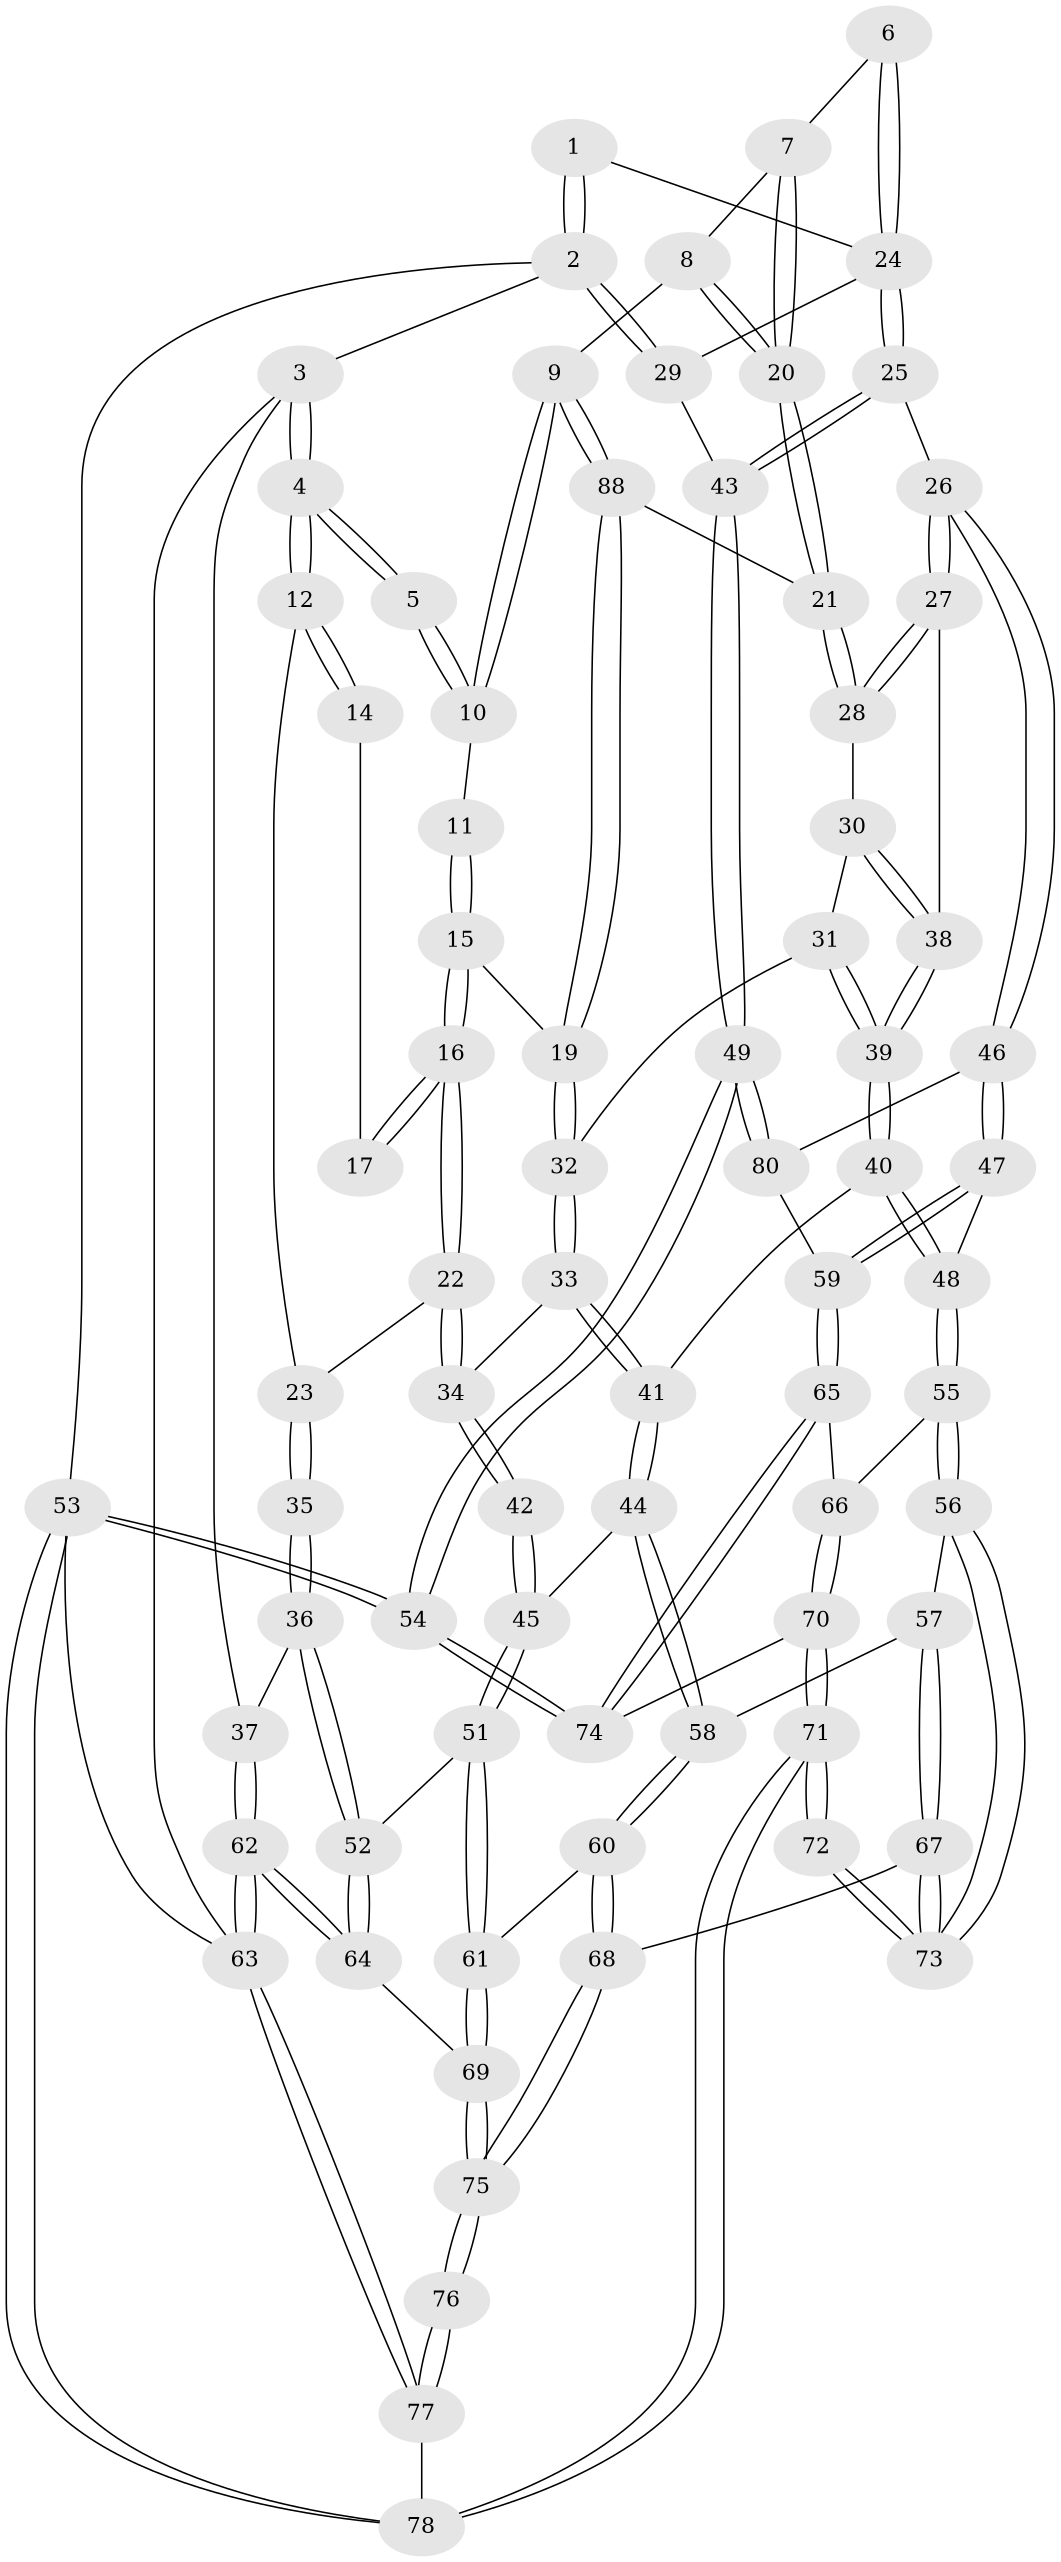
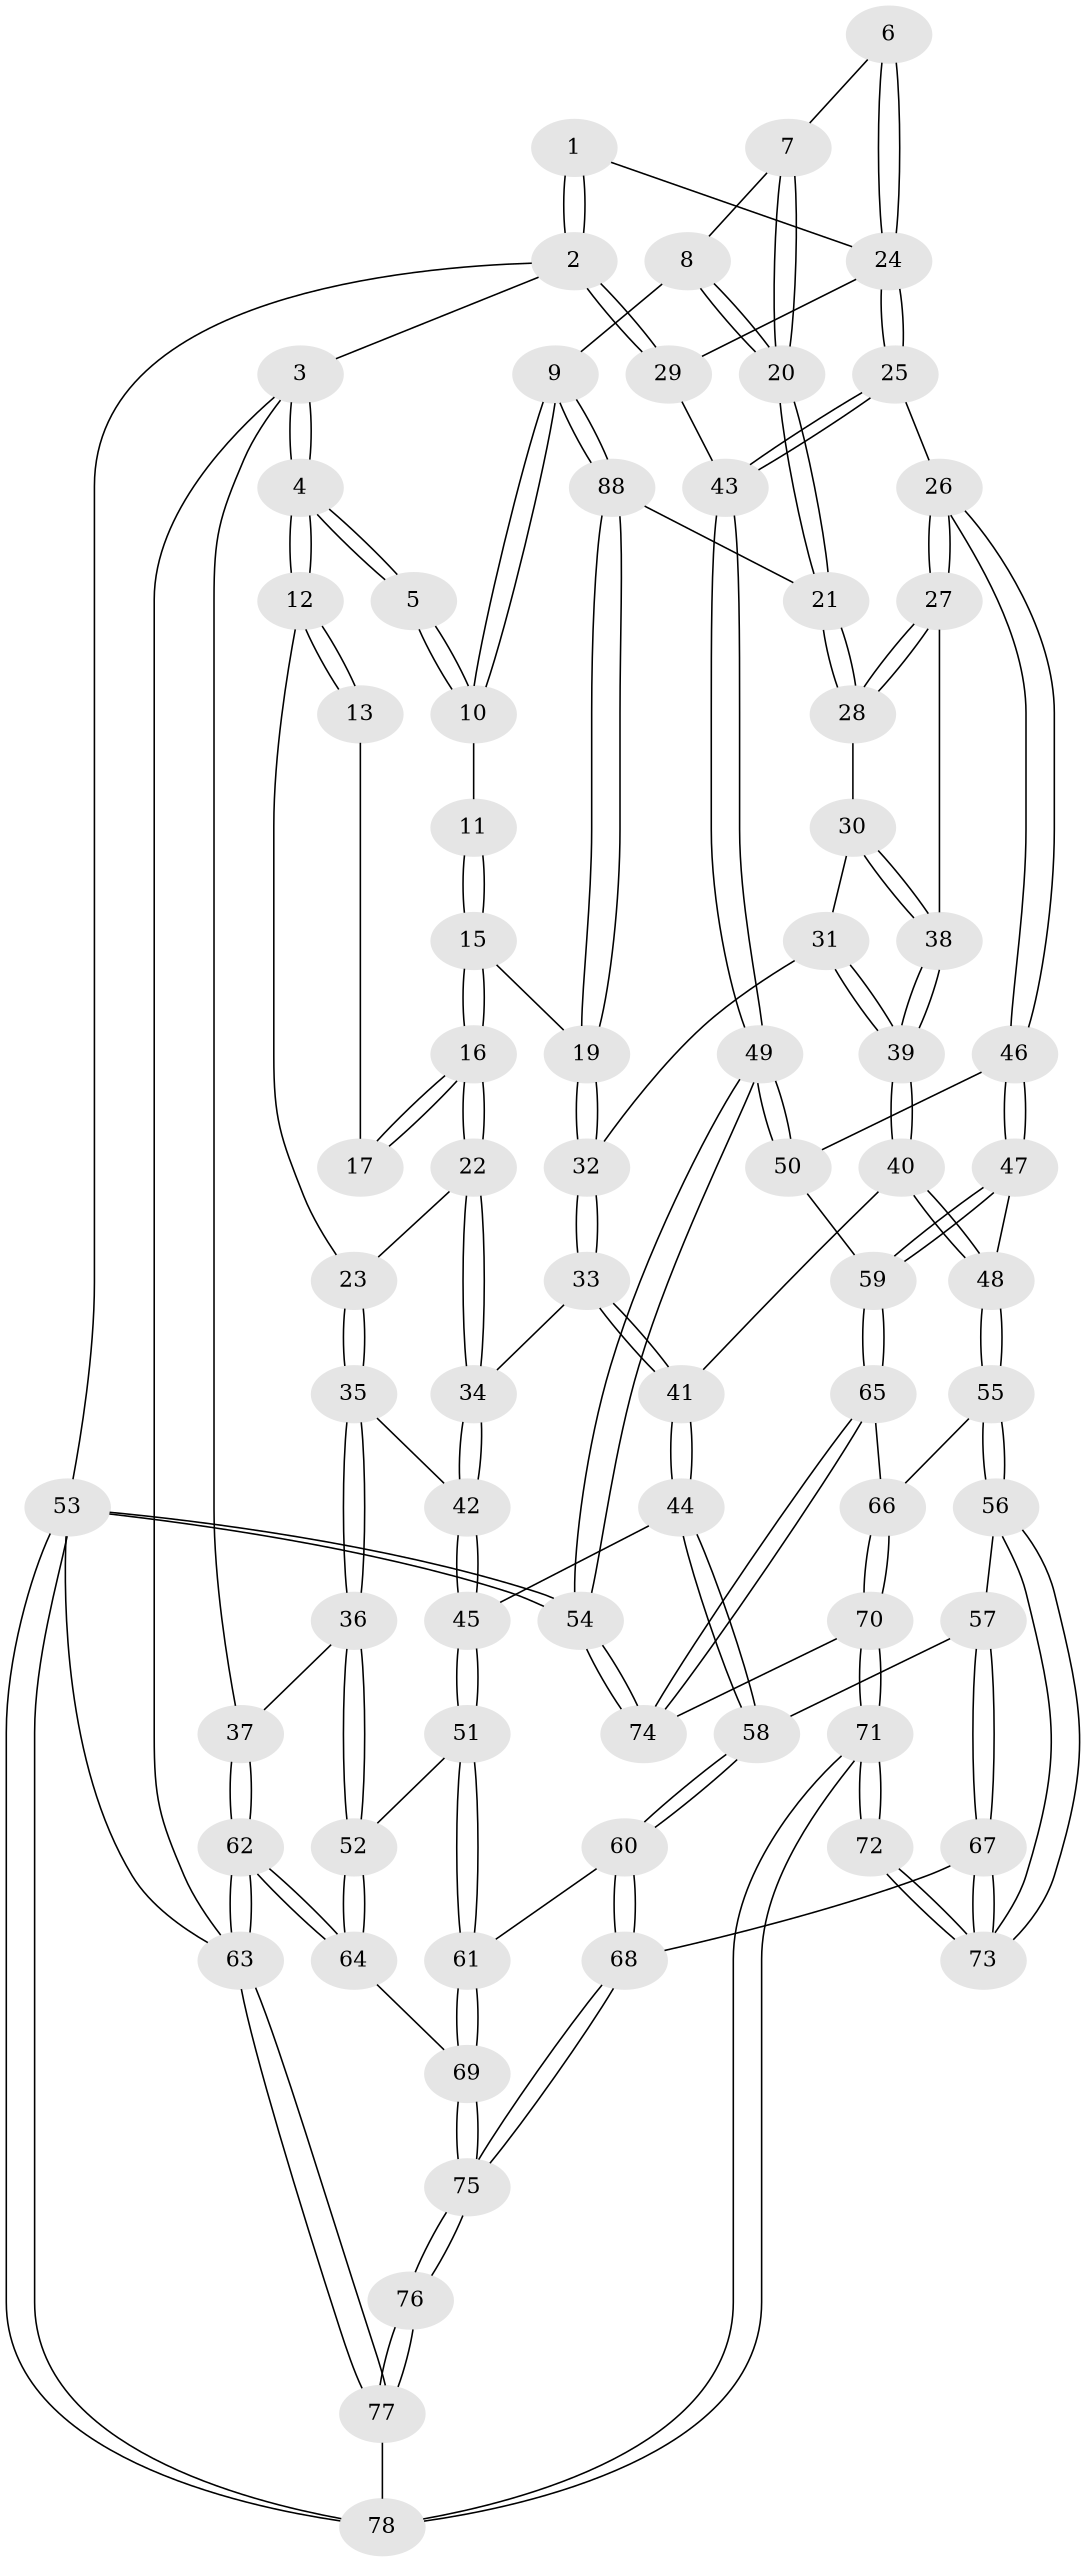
(360, 714) -> (360, 714)
(766, 1168) -> (788, 1168)
none -> (411, 1451)
